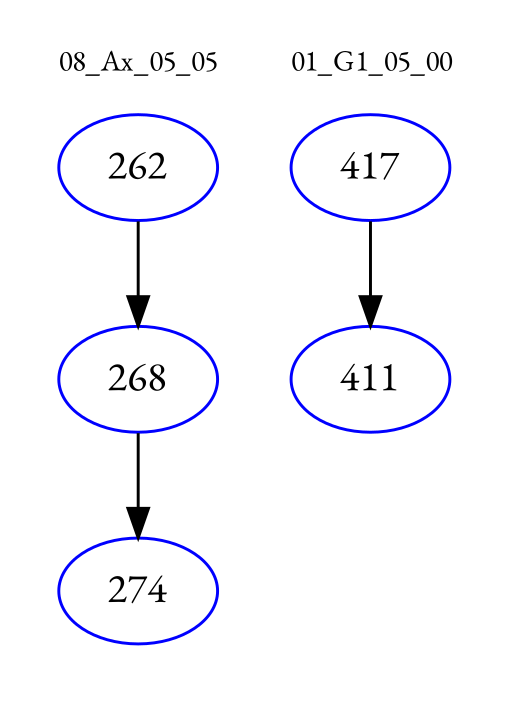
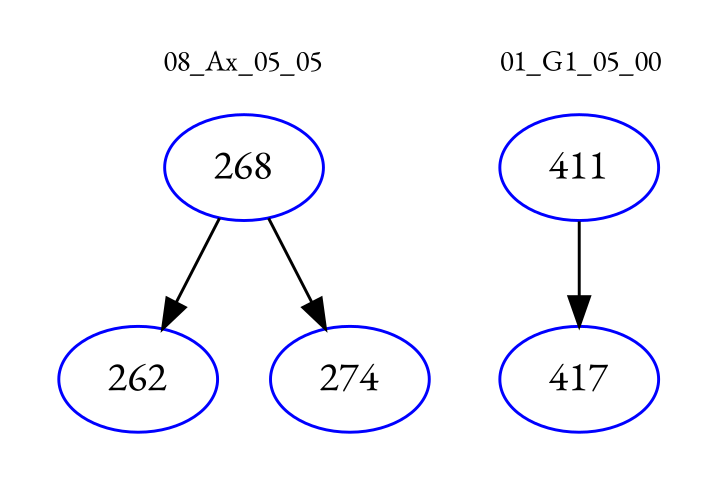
(138, 259) -> (198, 260)
(370, 259) -> (579, 259)
